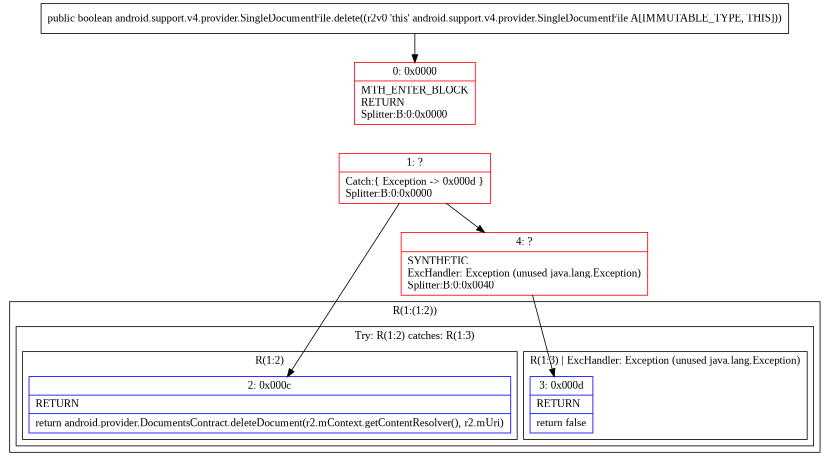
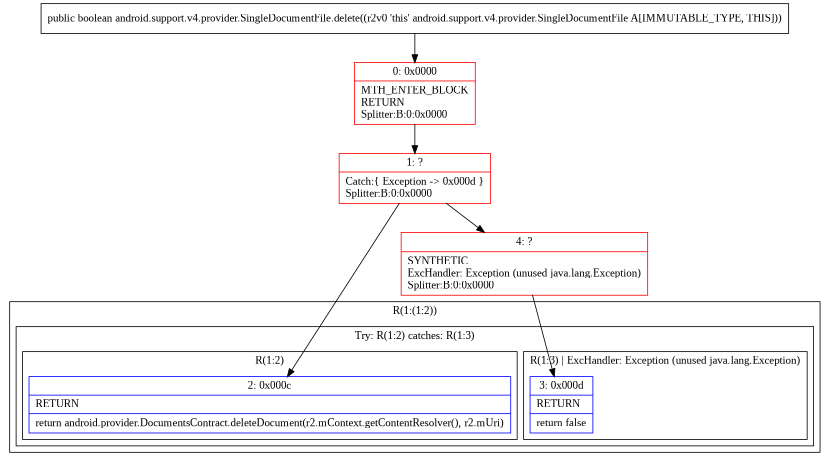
none -> (415, 135)
(451, 285) -> (451, 285)
